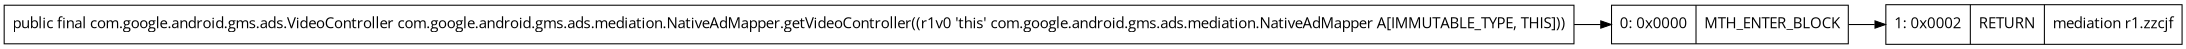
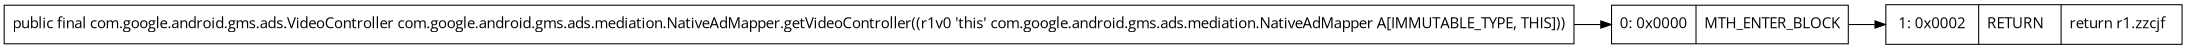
(2113, 24) -> (2117, 24)
